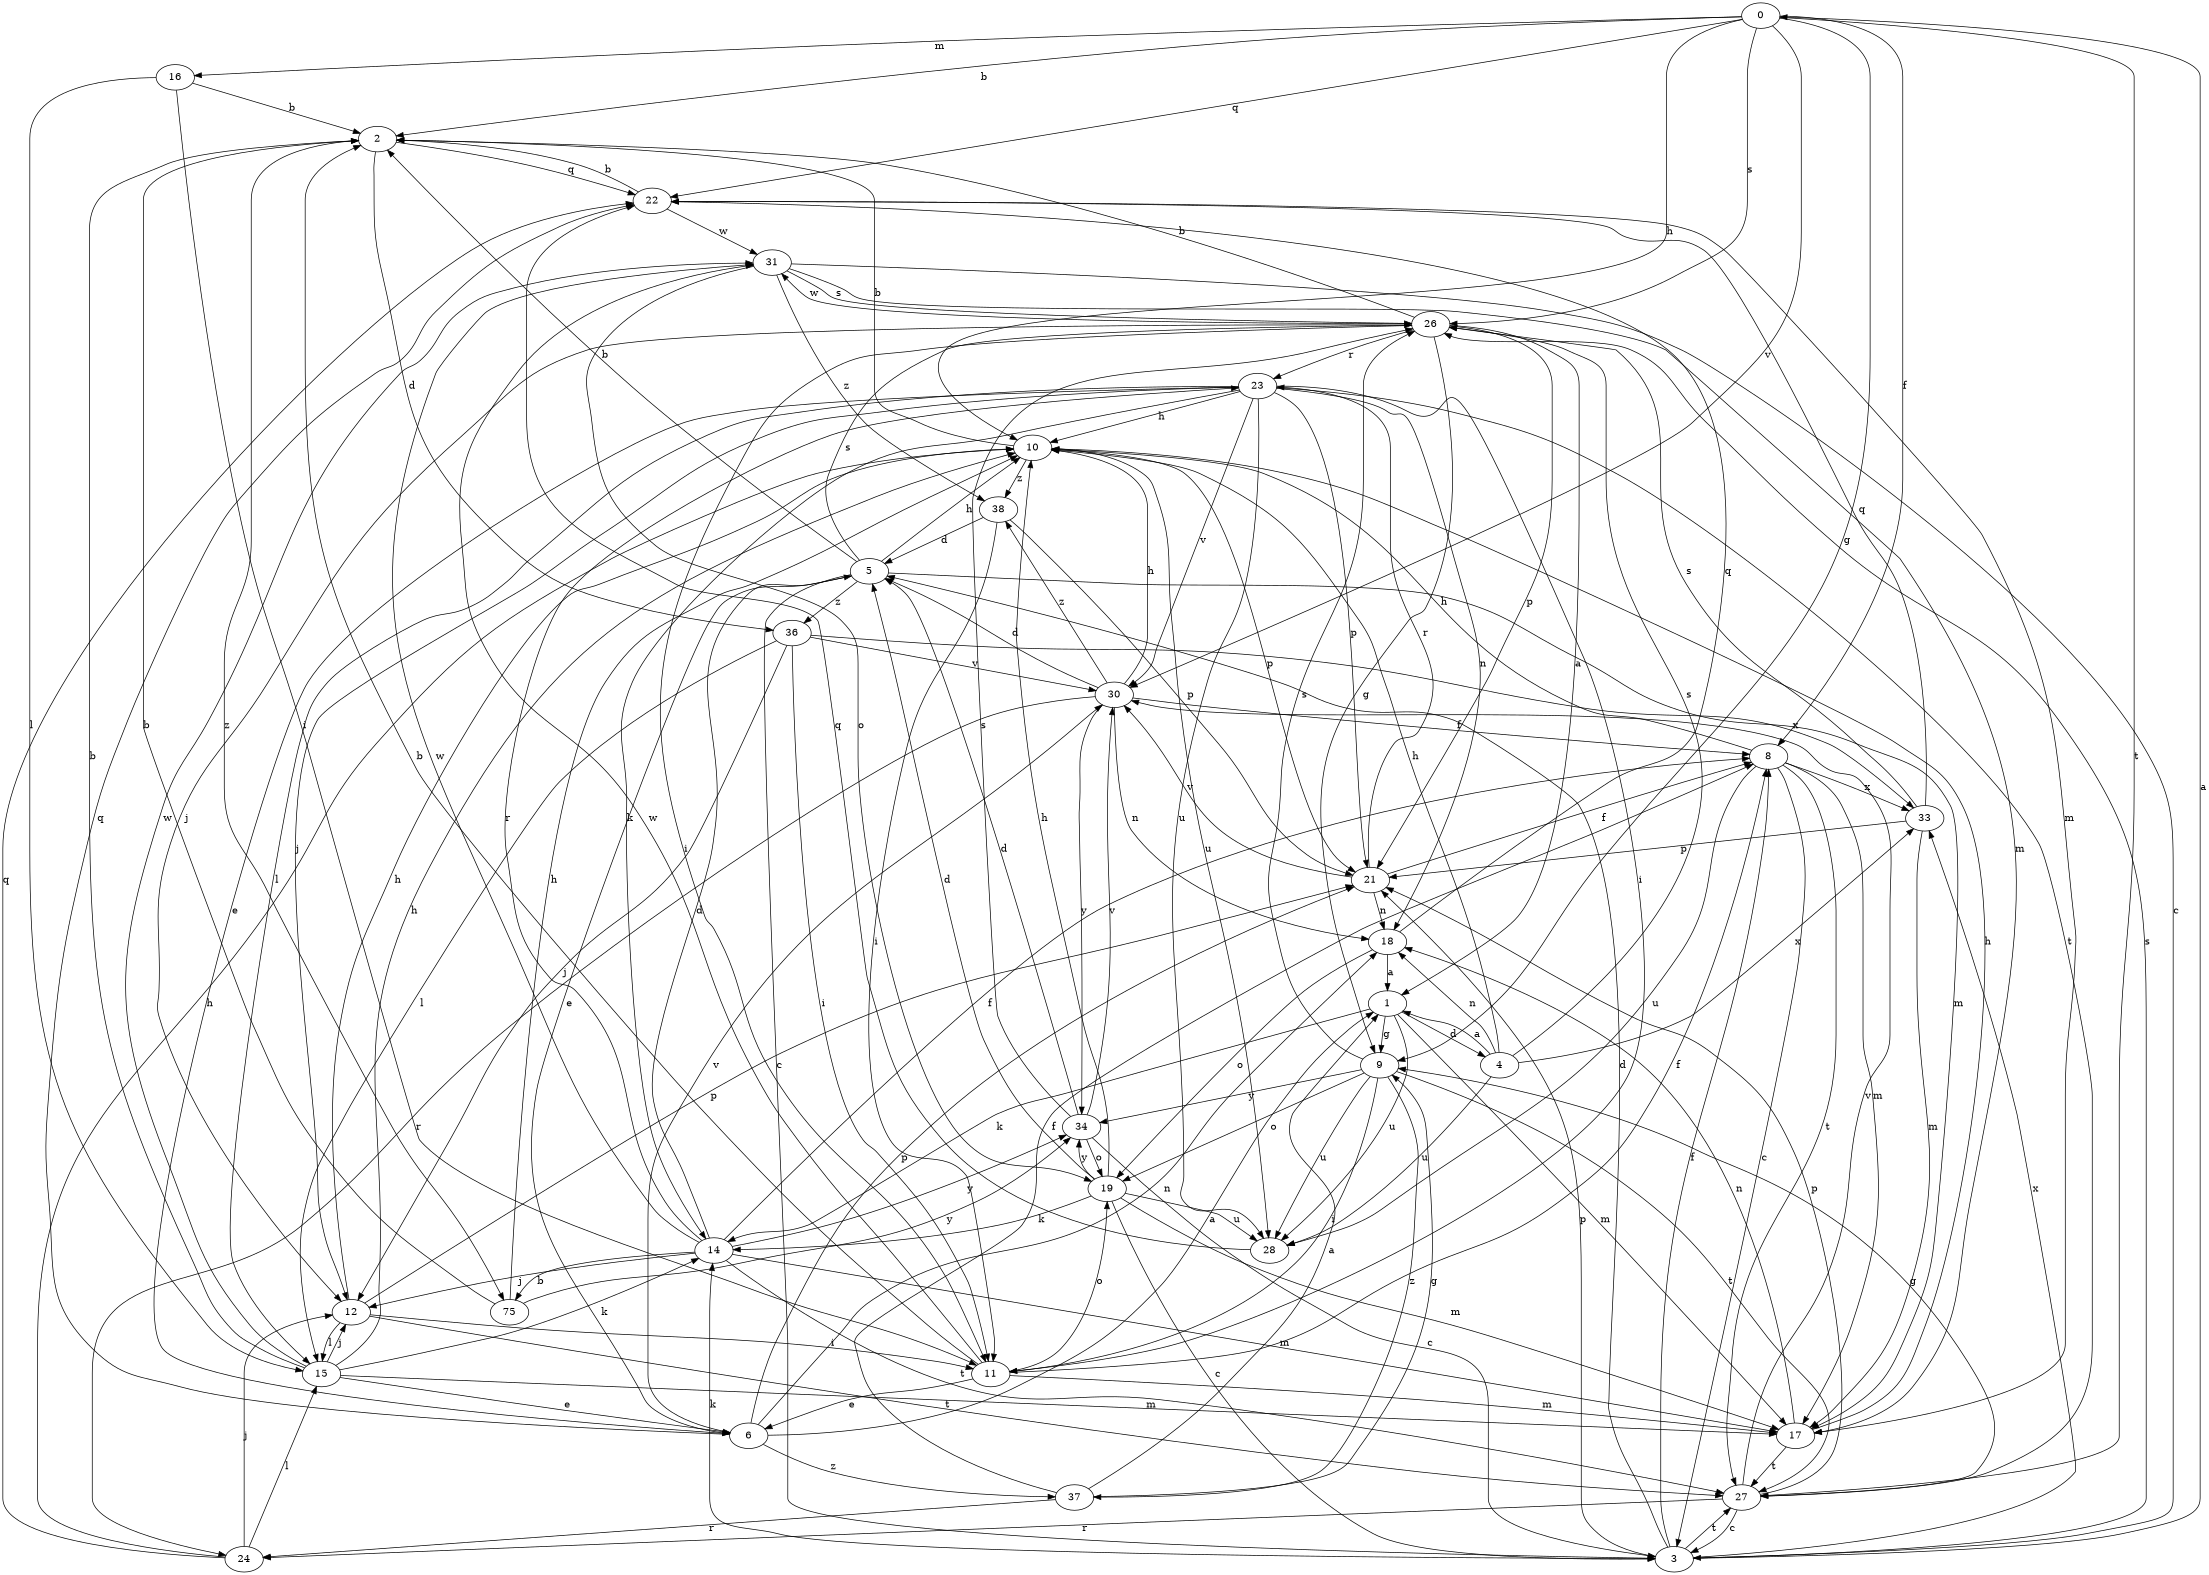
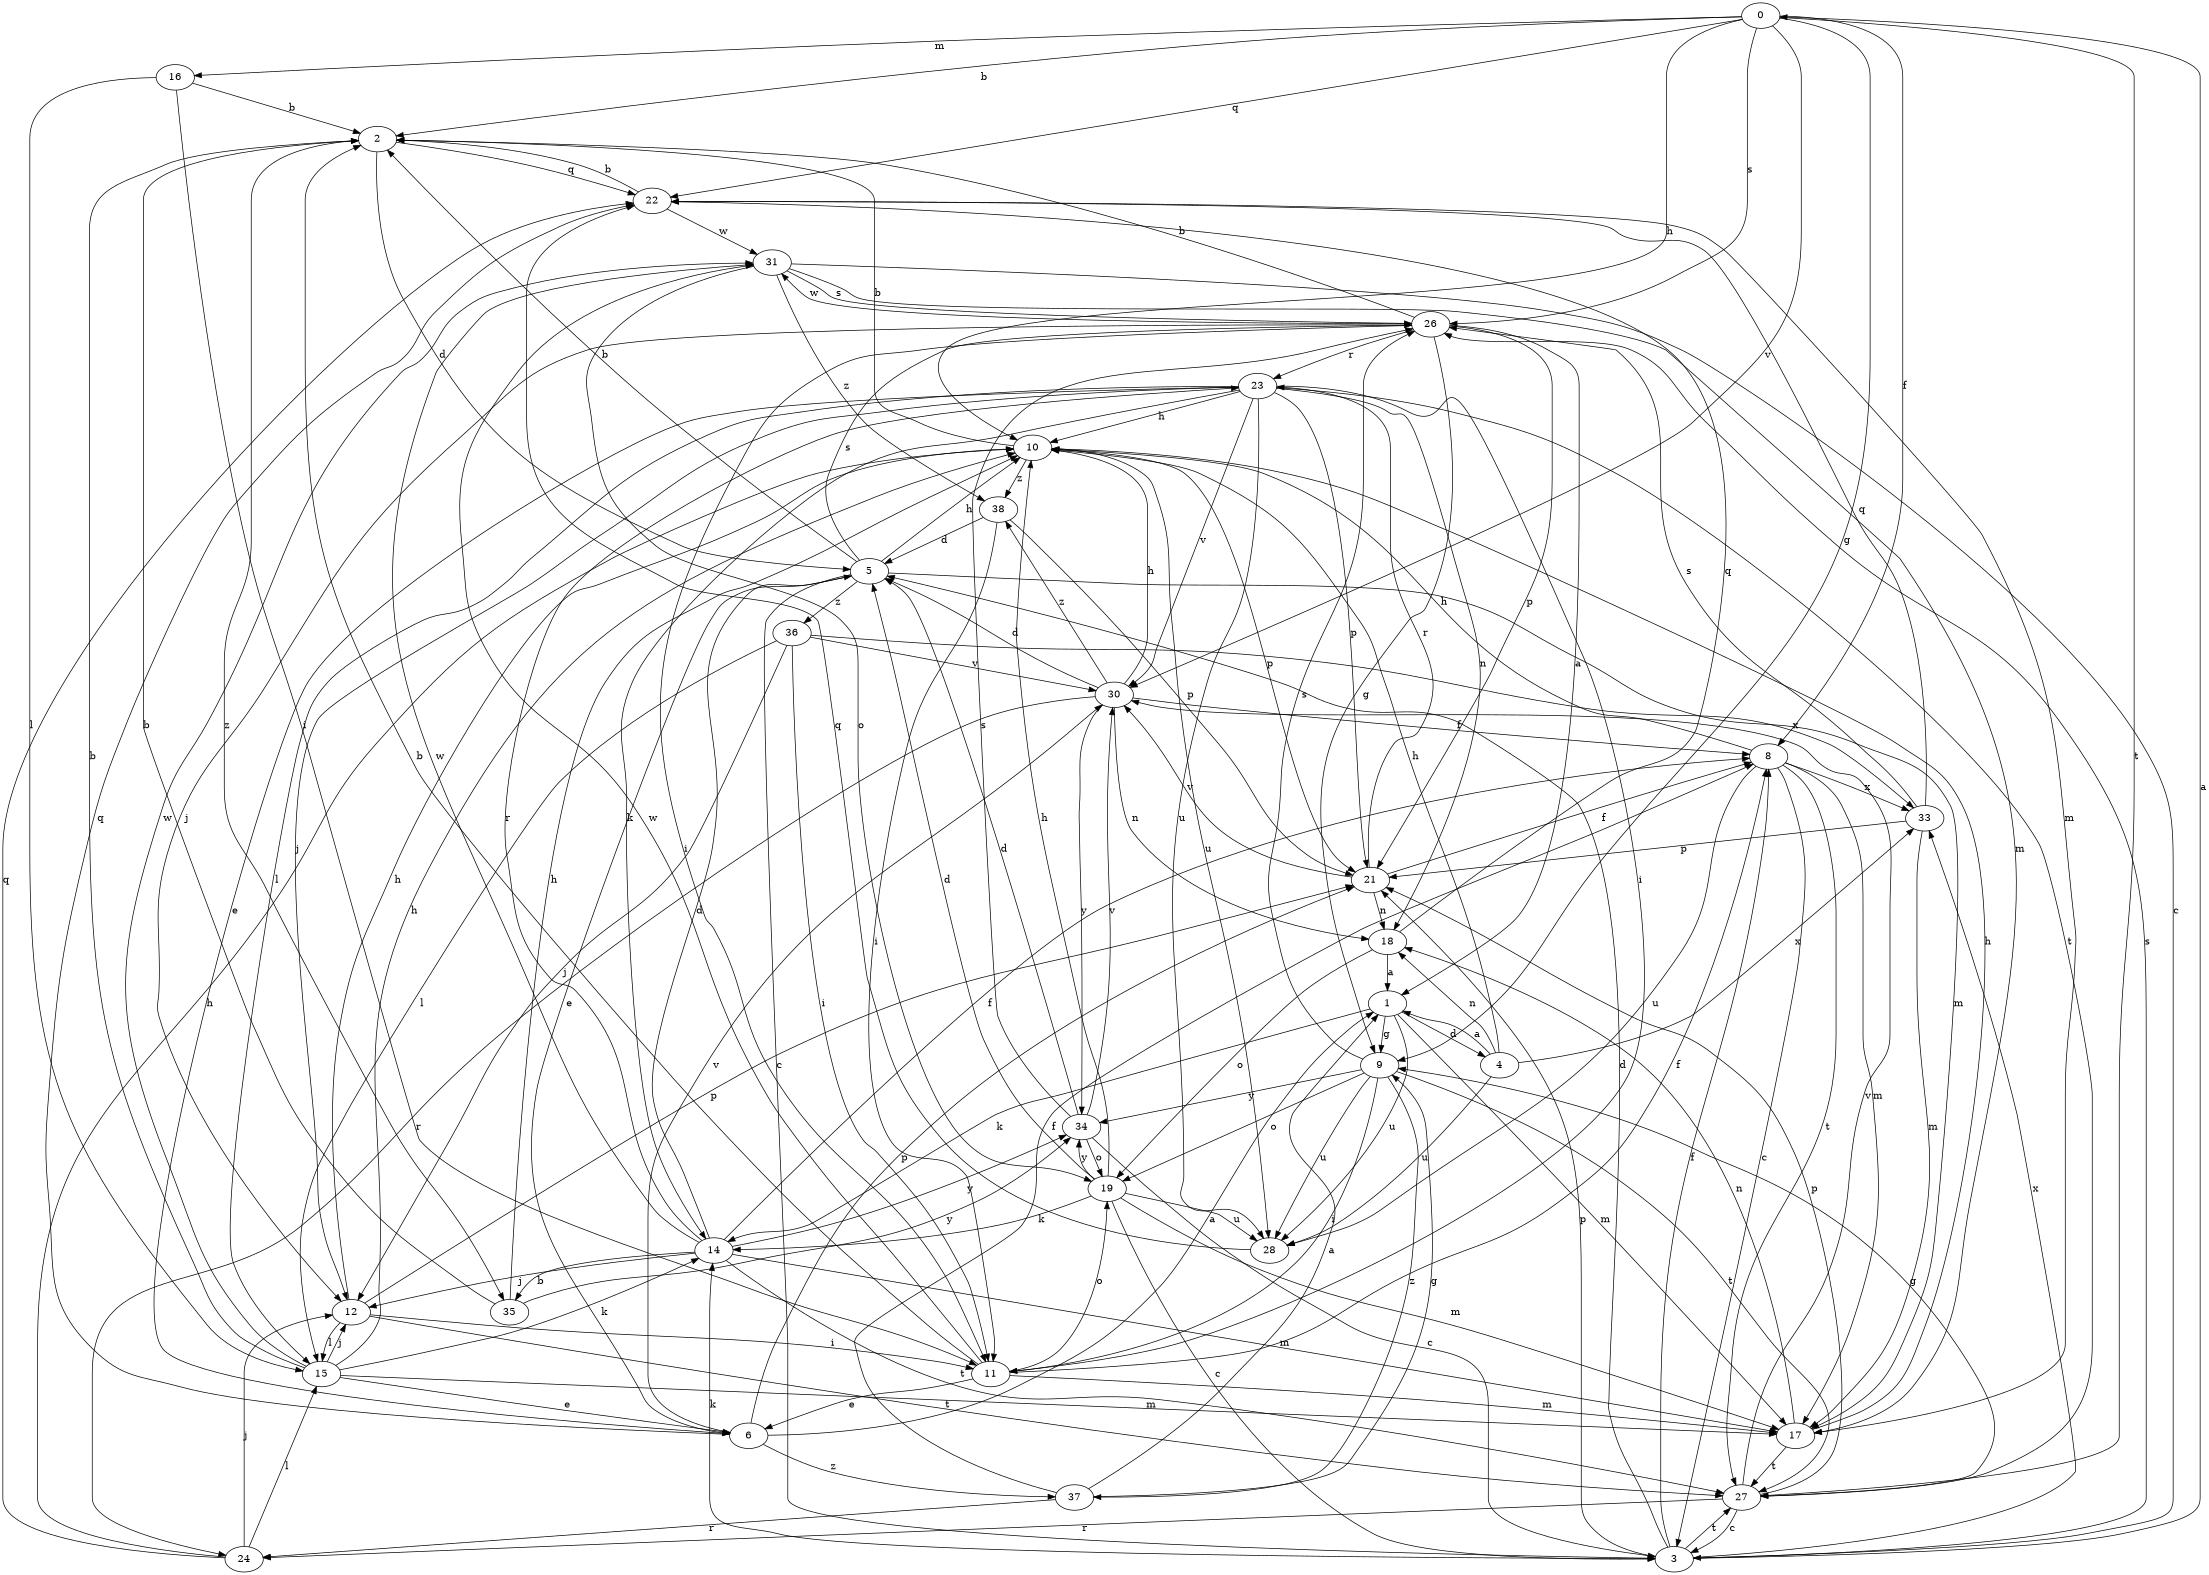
(455, 490) -> (521, 455)
(1668, 668) -> none
(1067, 1235) -> none
(510, 1312) -> (510, 1312)
